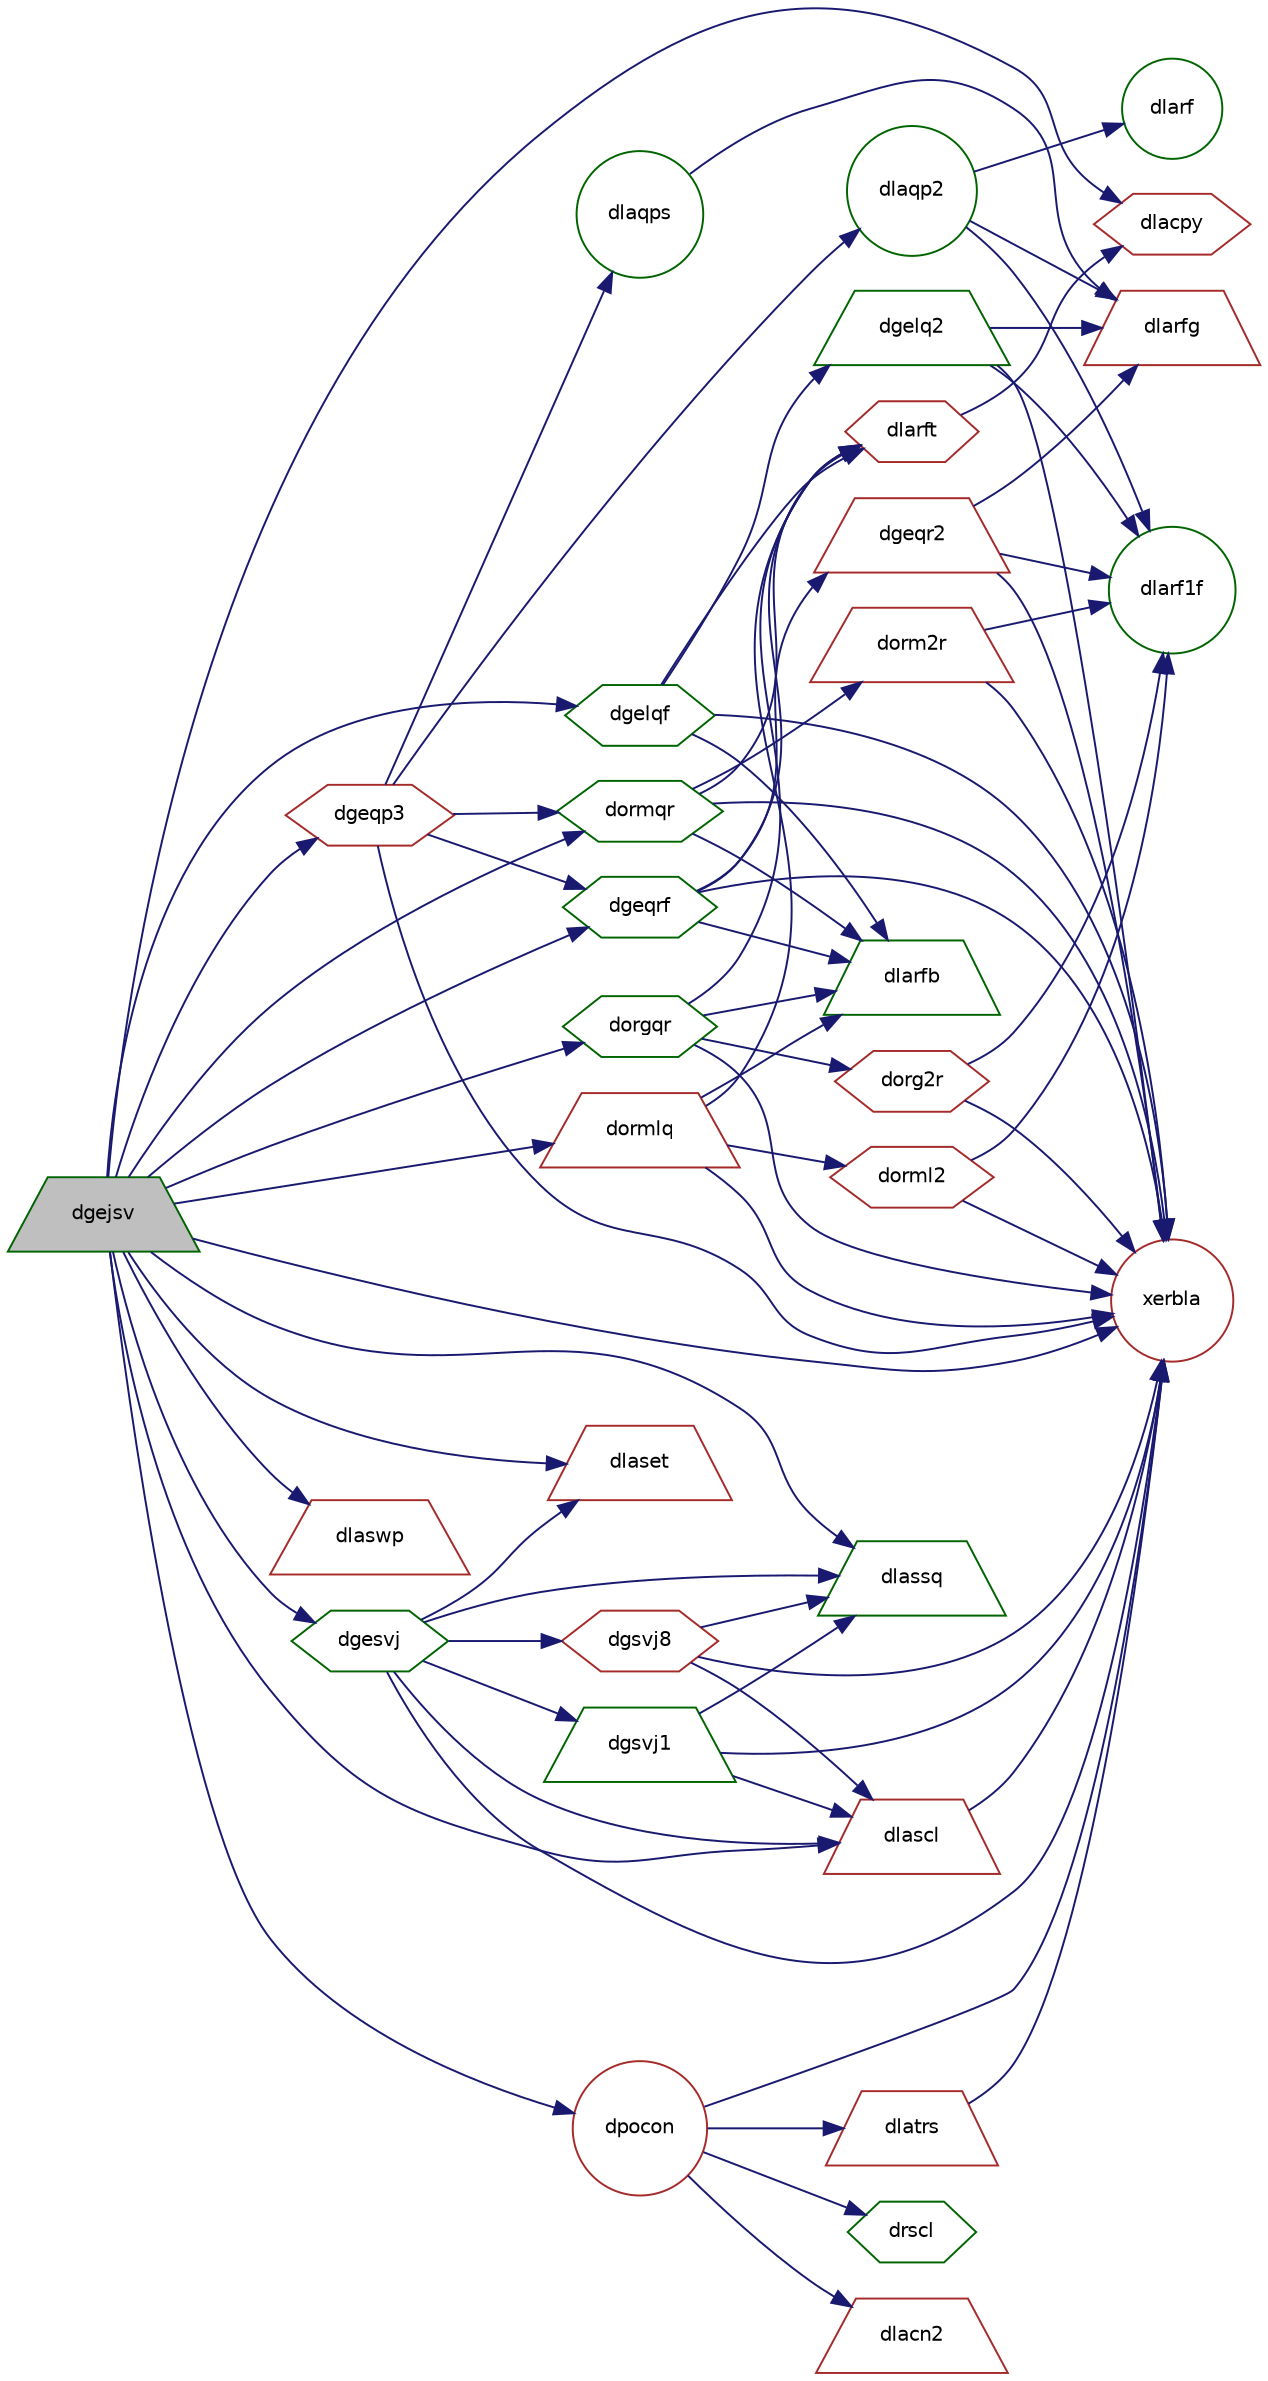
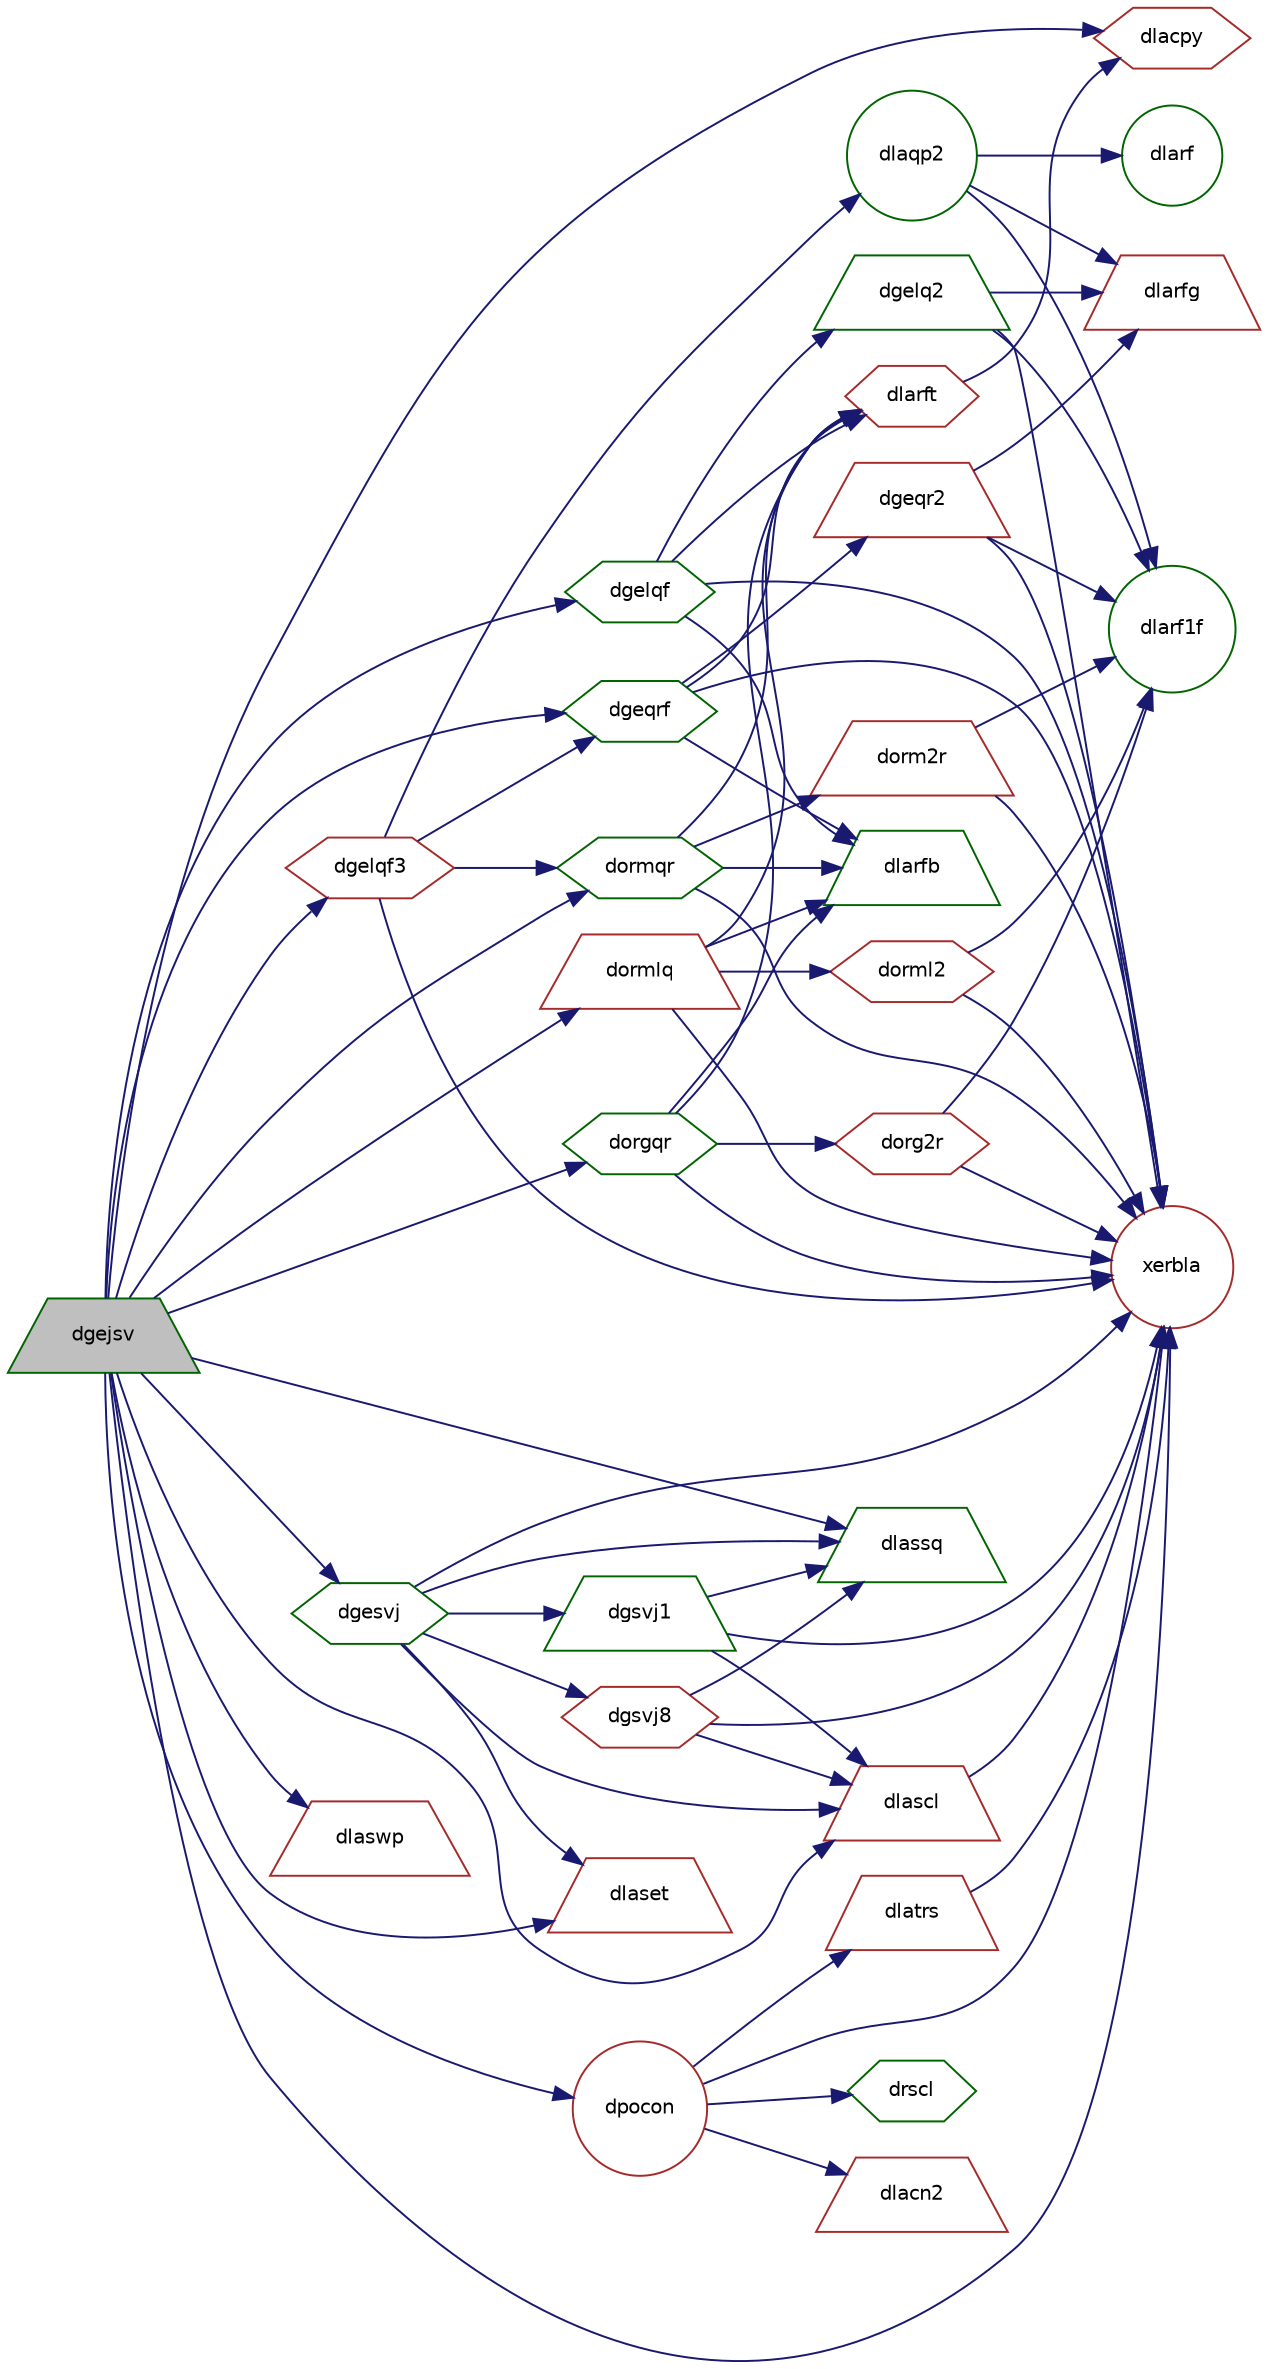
(640, 214) -> none
(370, 815) -> (370, 868)
